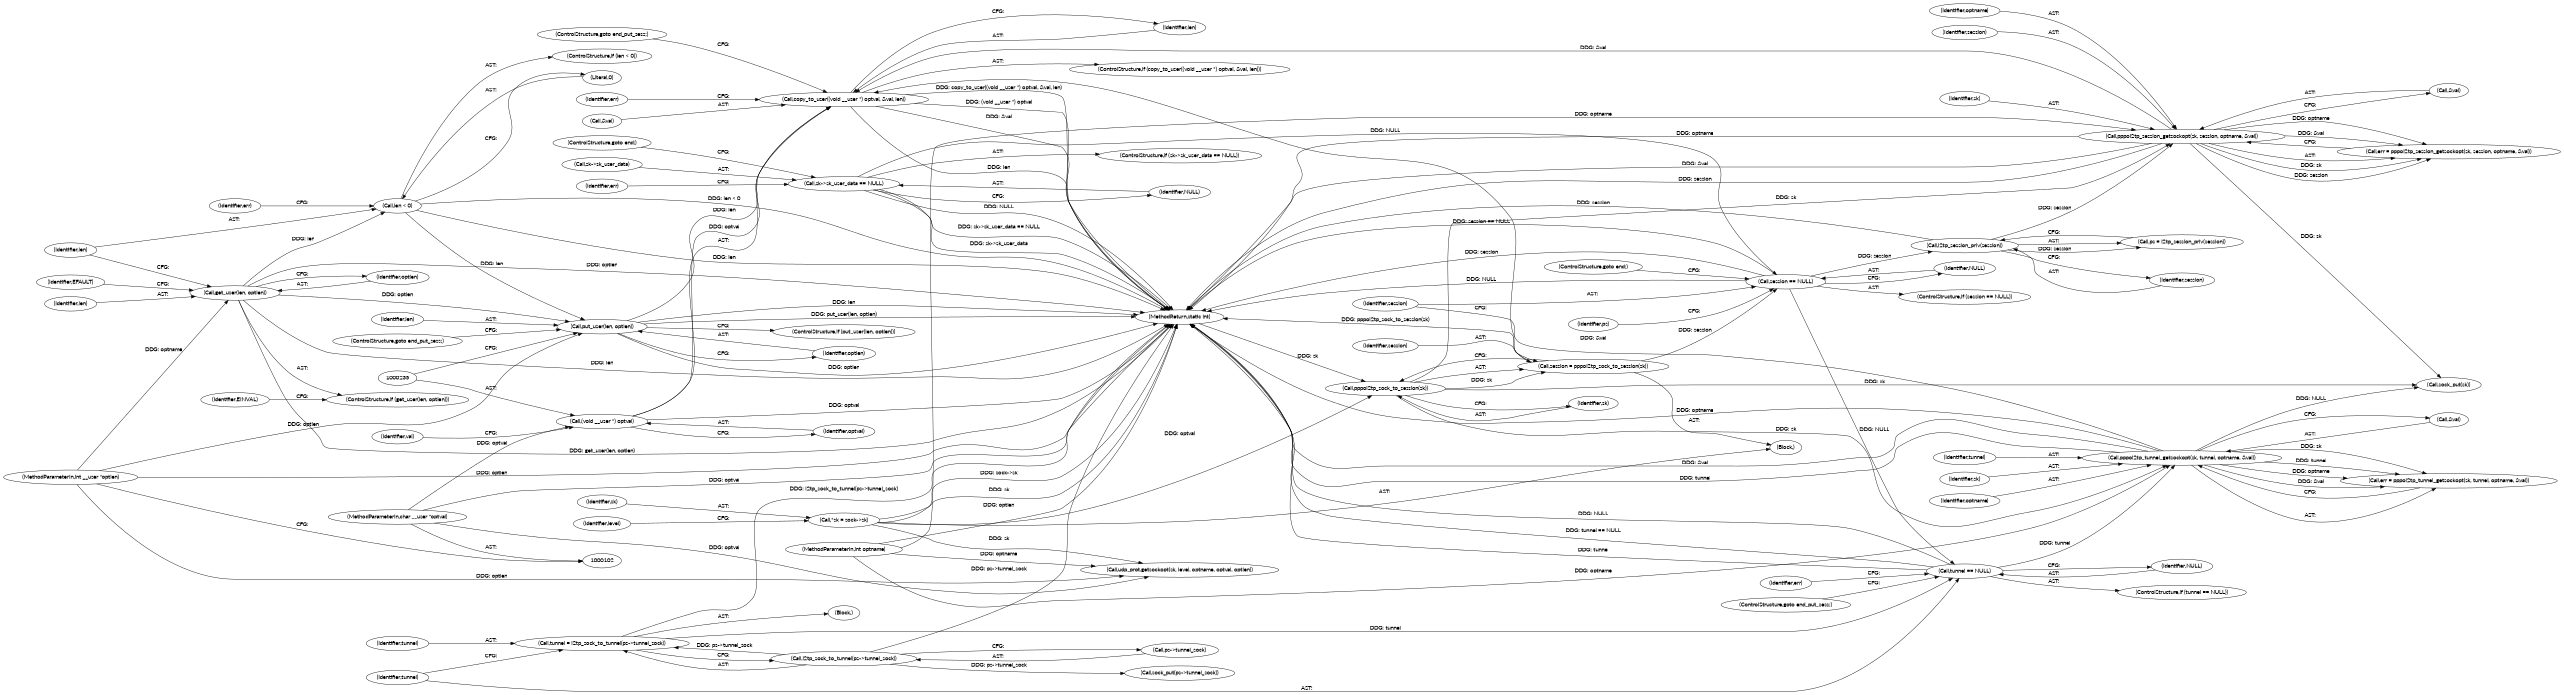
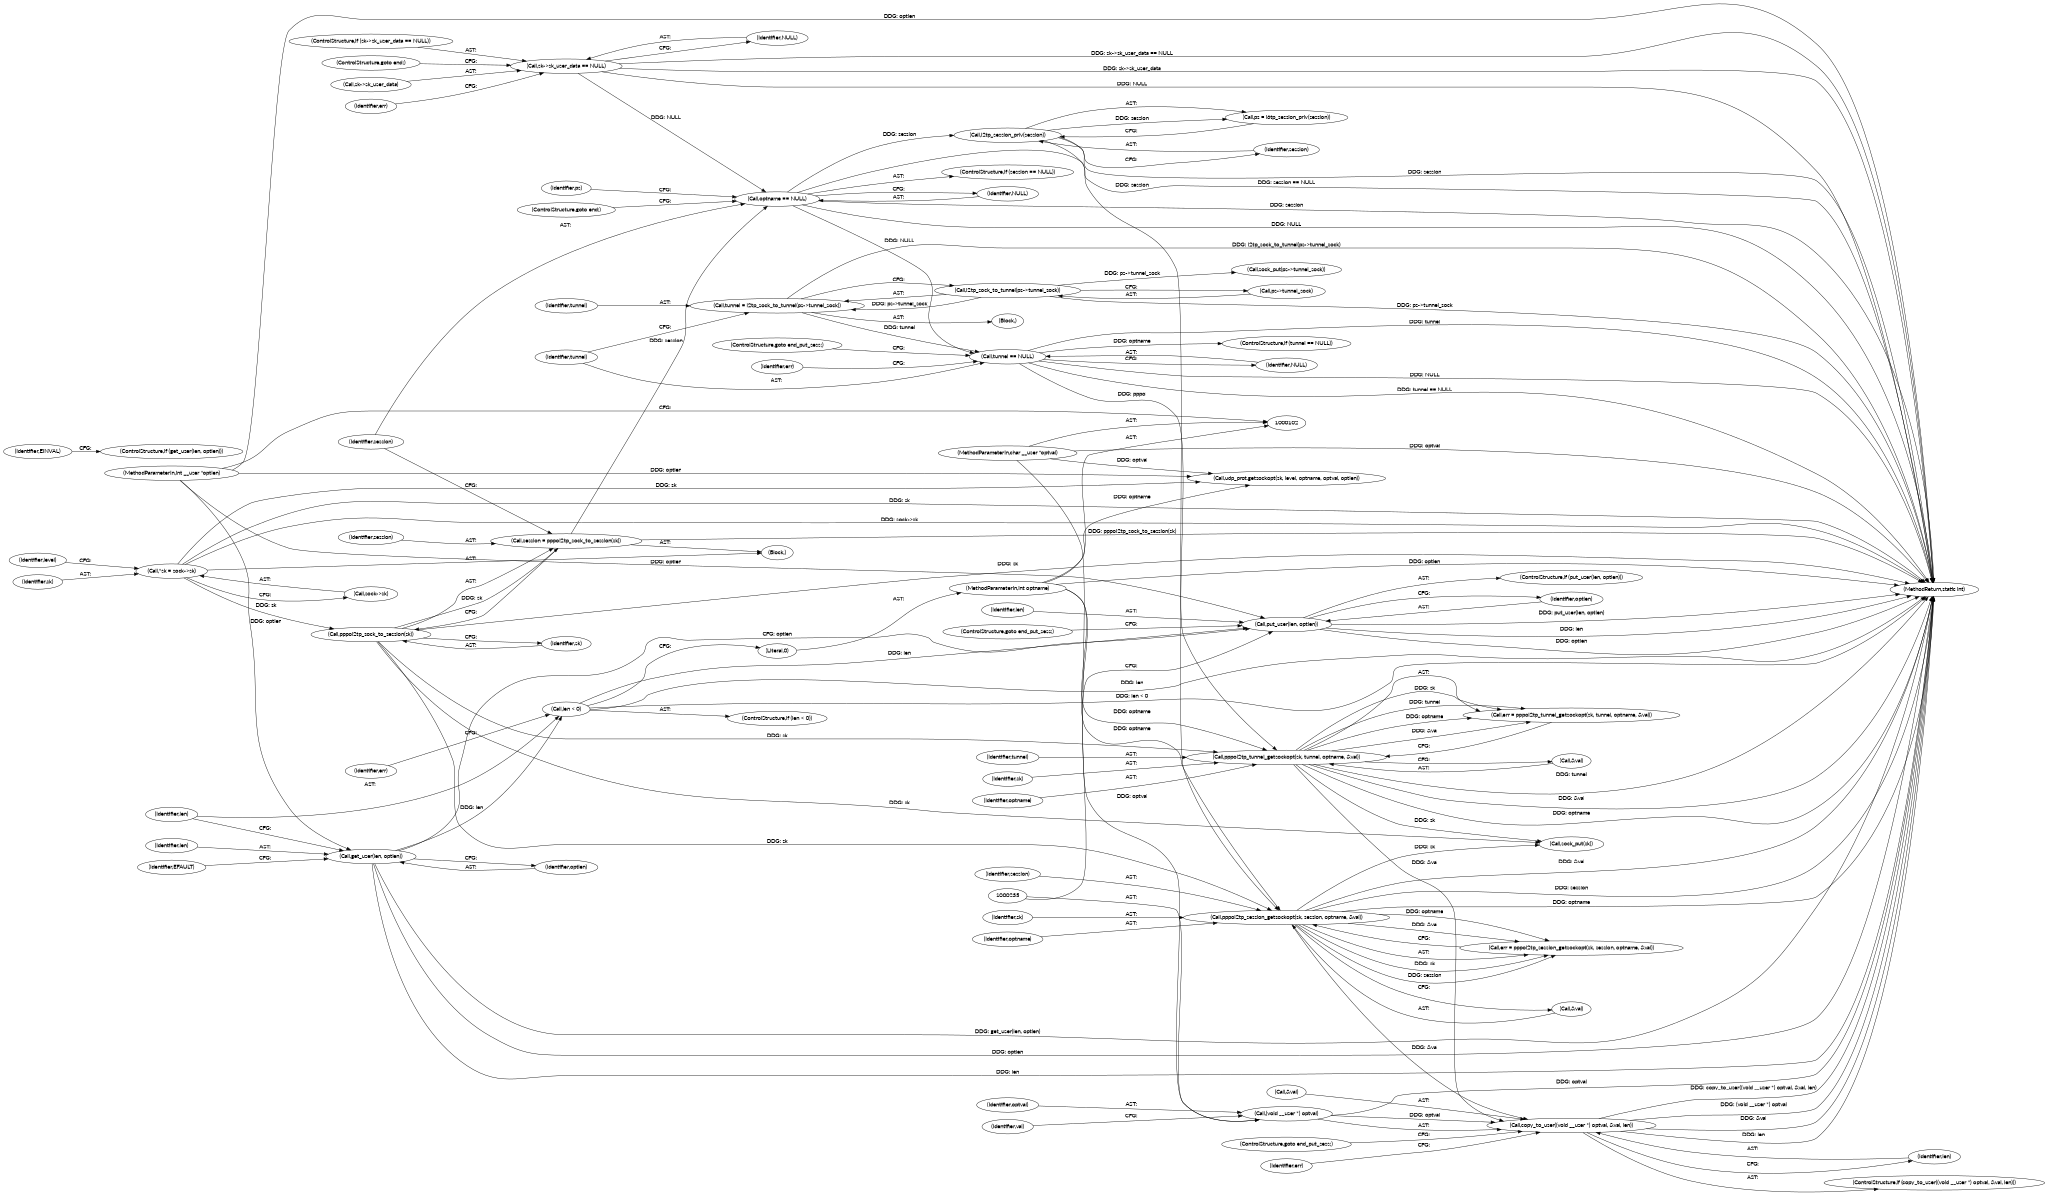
(479, 112) -> (880, 631)
(981, 158) -> (470, 54)
(724, 218) -> none
(2182, 242) -> (1286, 118)
(1786, 282) -> (777, 199)
(398, 295) -> (777, 634)
(724, 326) -> (1425, 578)
(164, 350) -> (266, 622)
(1280, 352) -> (1161, 562)
(276, 360) -> none
(2311, 399) -> (1425, 821)
(1180, 434) -> (266, 605)
(721, 438) -> none
none -> (1094, 454)
(2055, 543) -> (1132, 394)
(2055, 581) -> (1132, 341)
none -> (371, 594)
